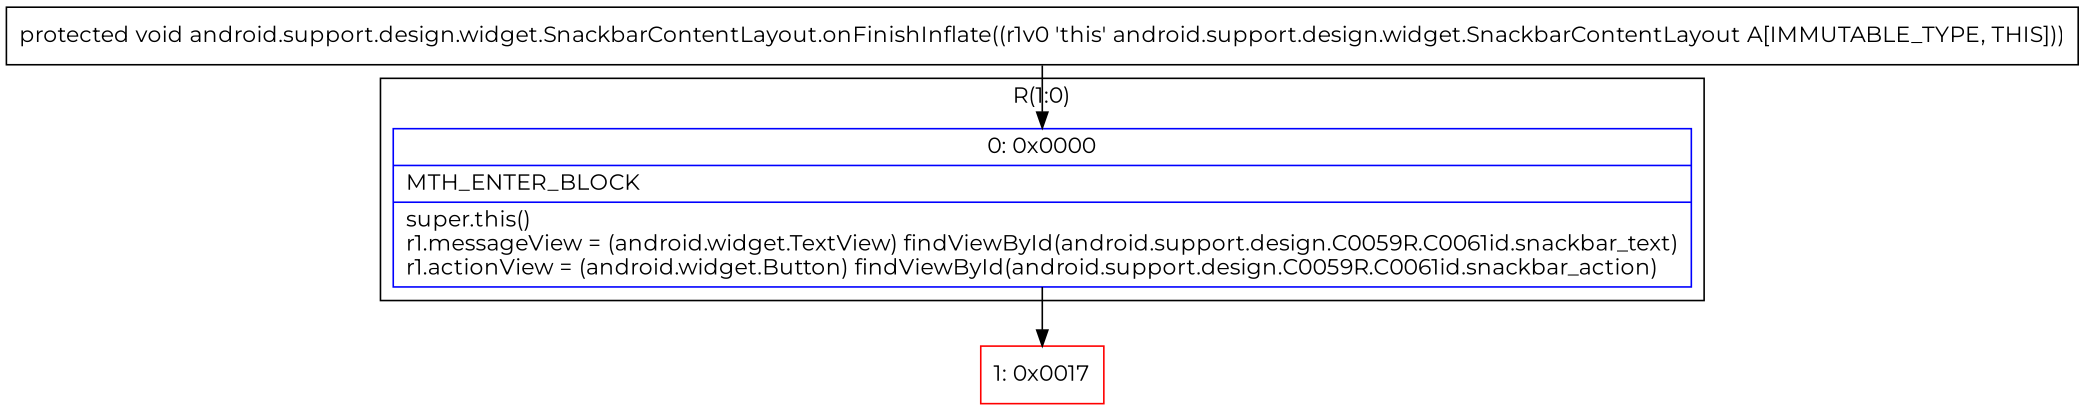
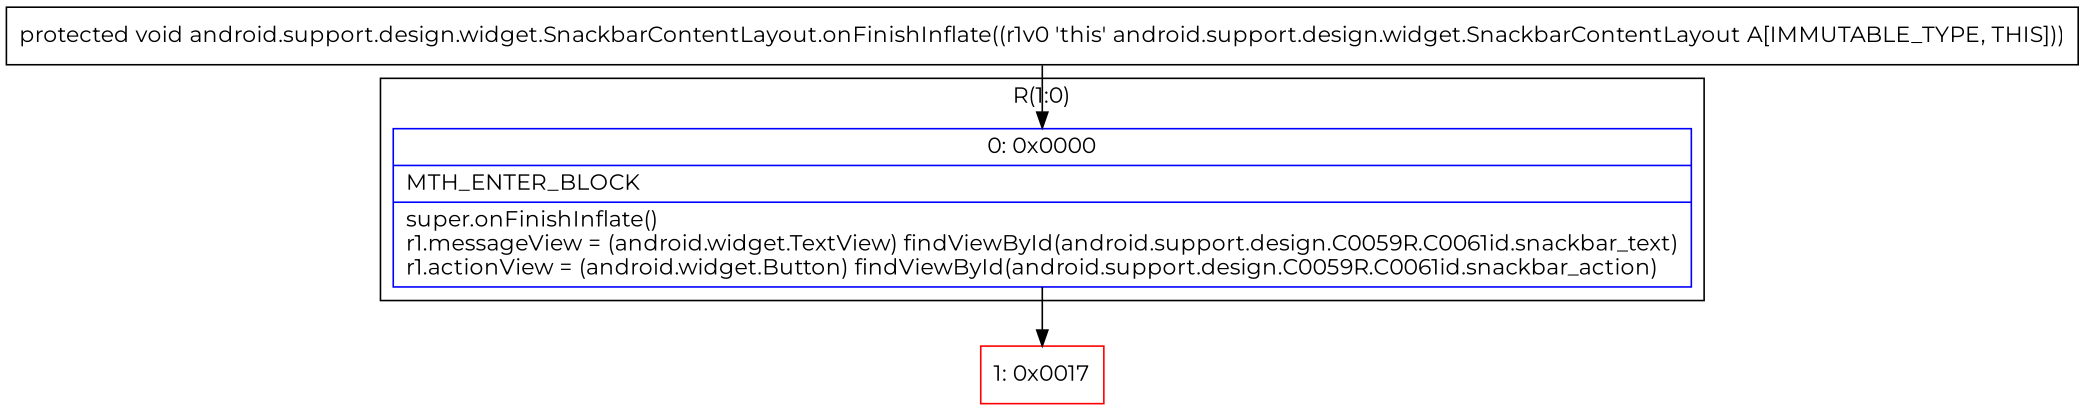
(469, 220) -> (532, 220)
